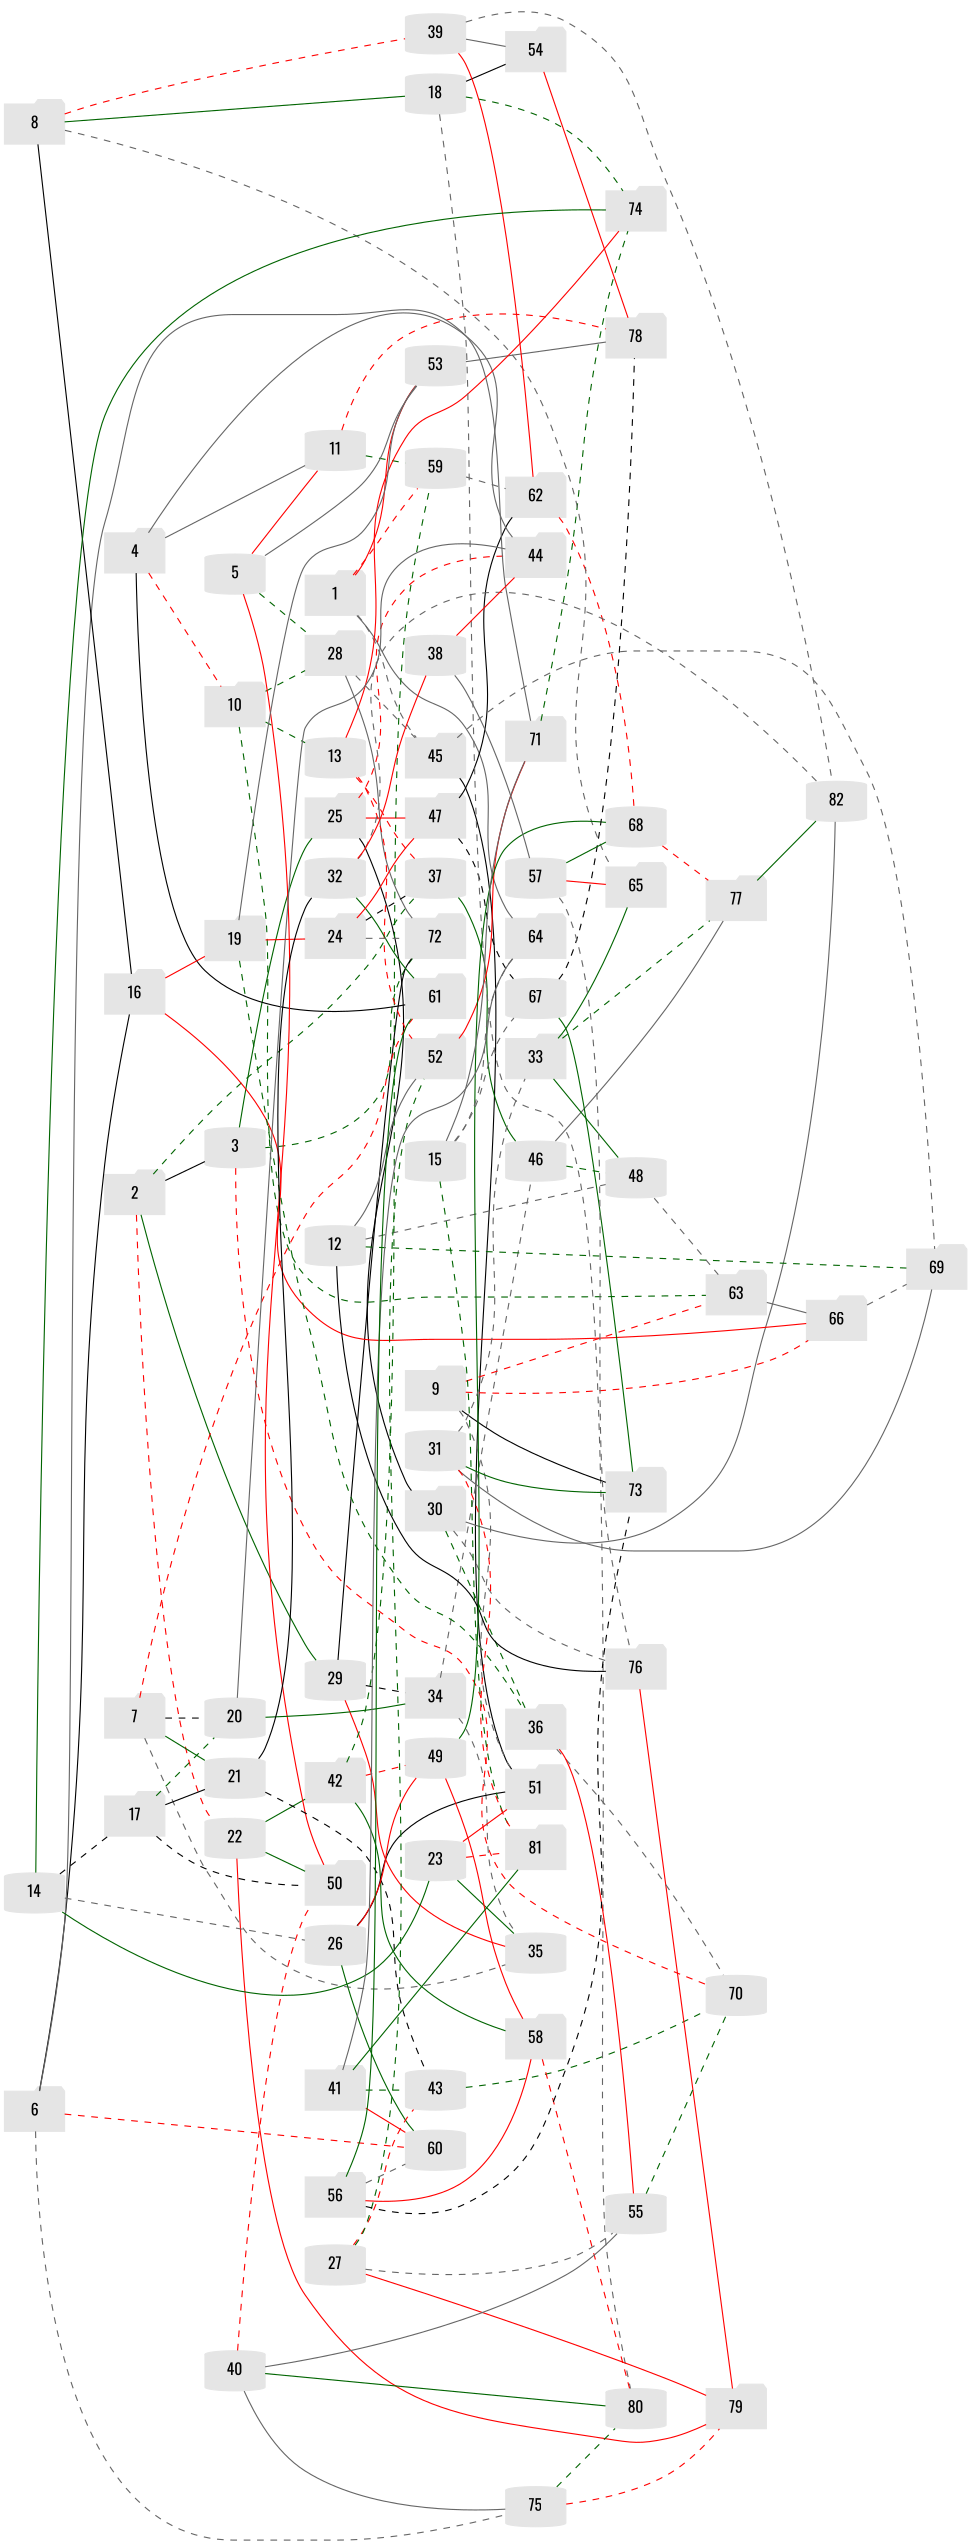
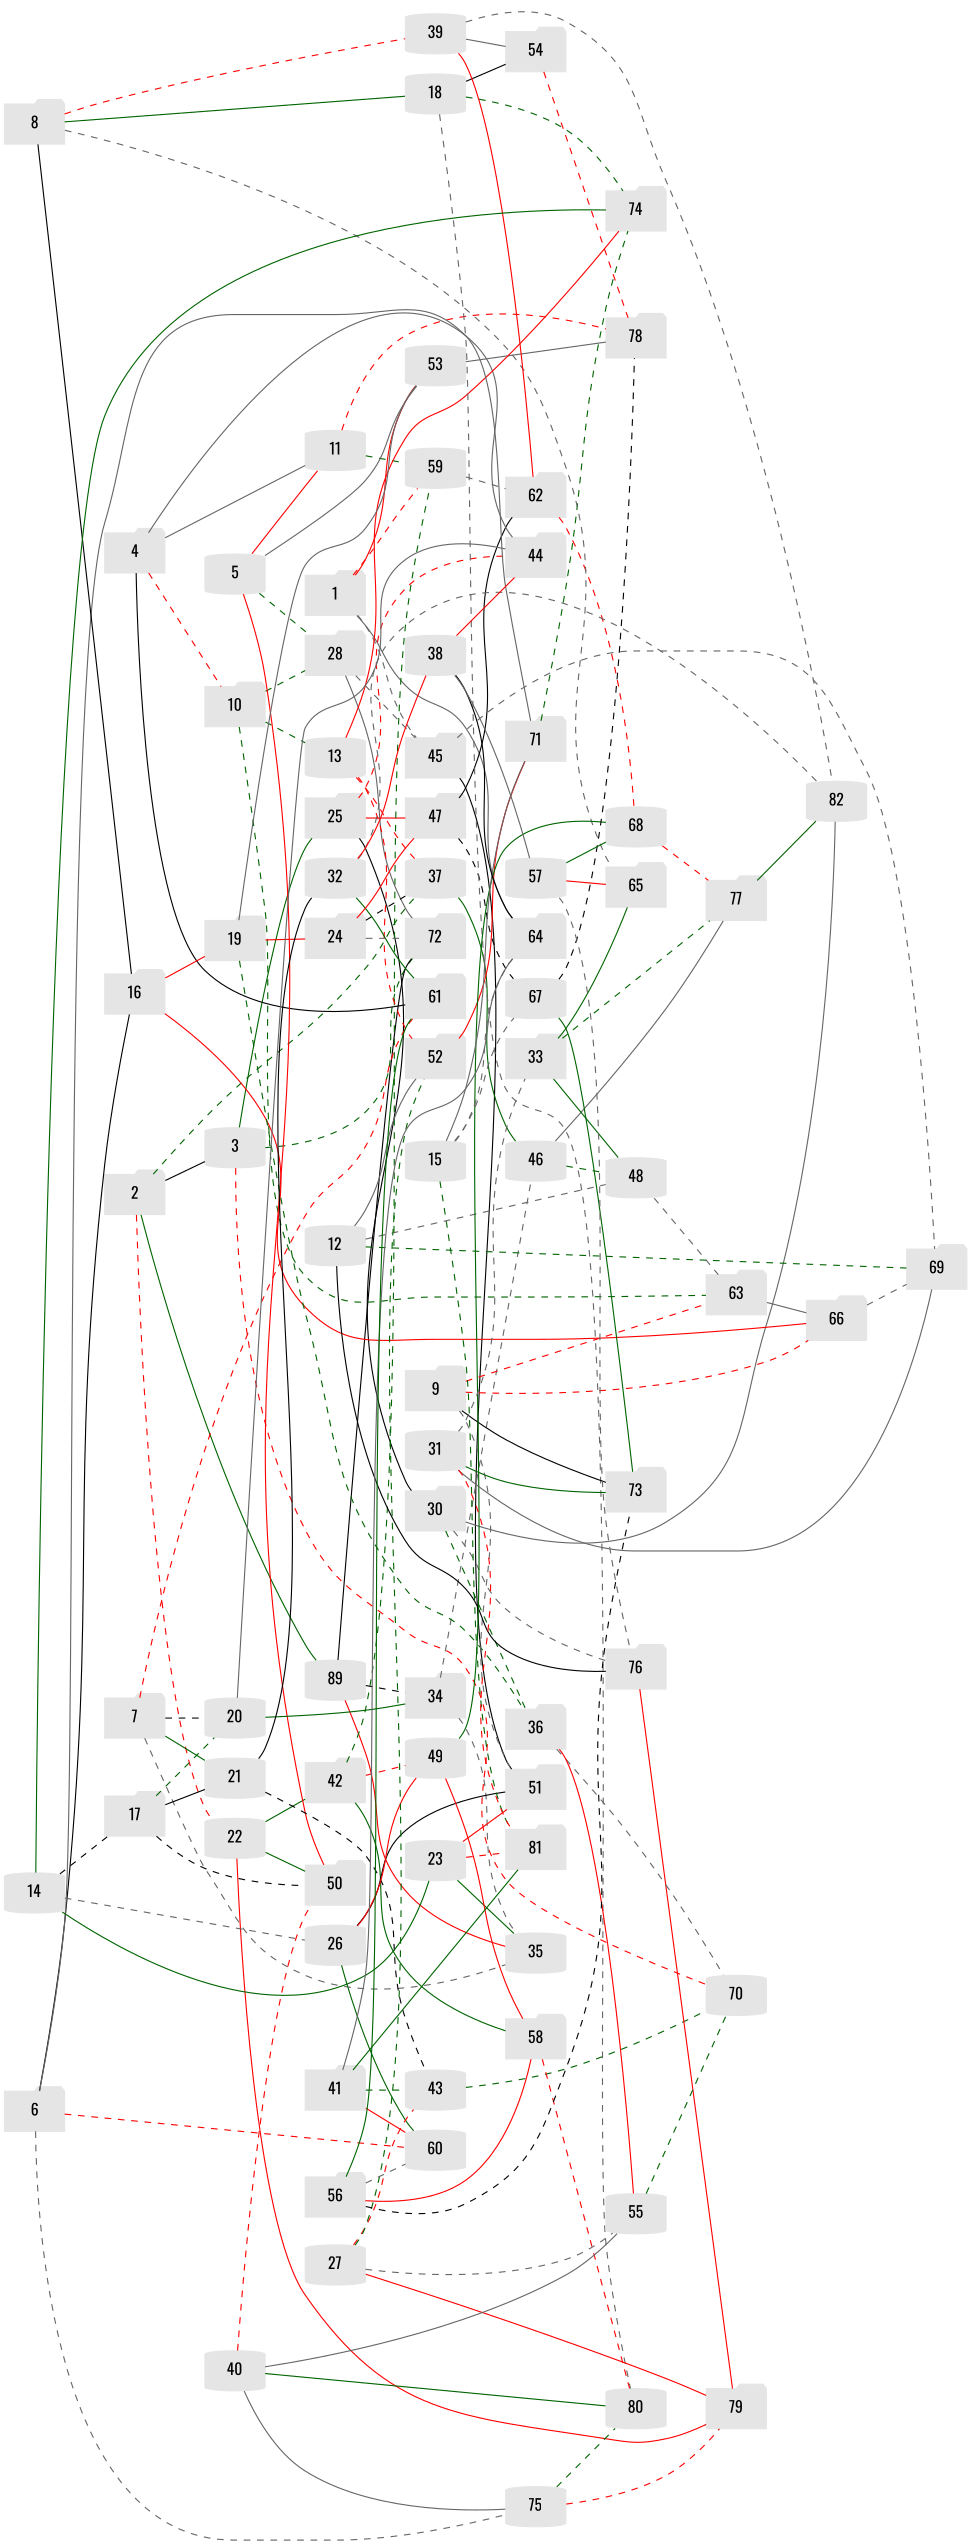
(586, 195) -> (586, 195)
none -> (484, 797)
(335, 1680) -> (335, 1680)
